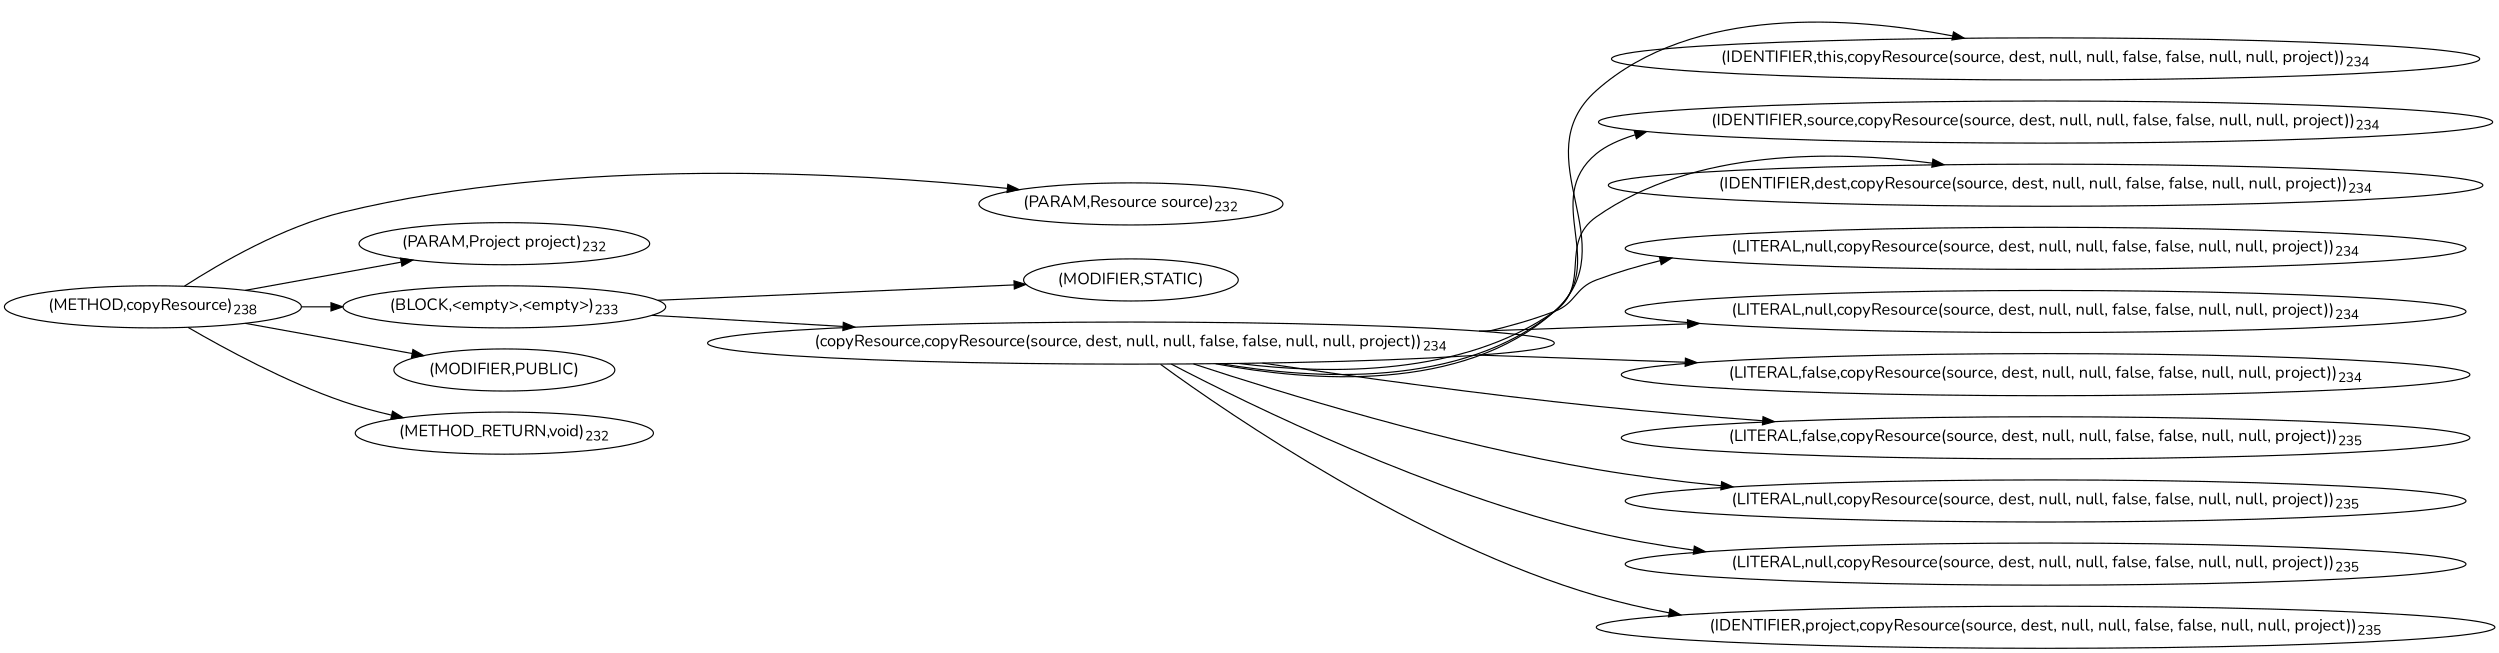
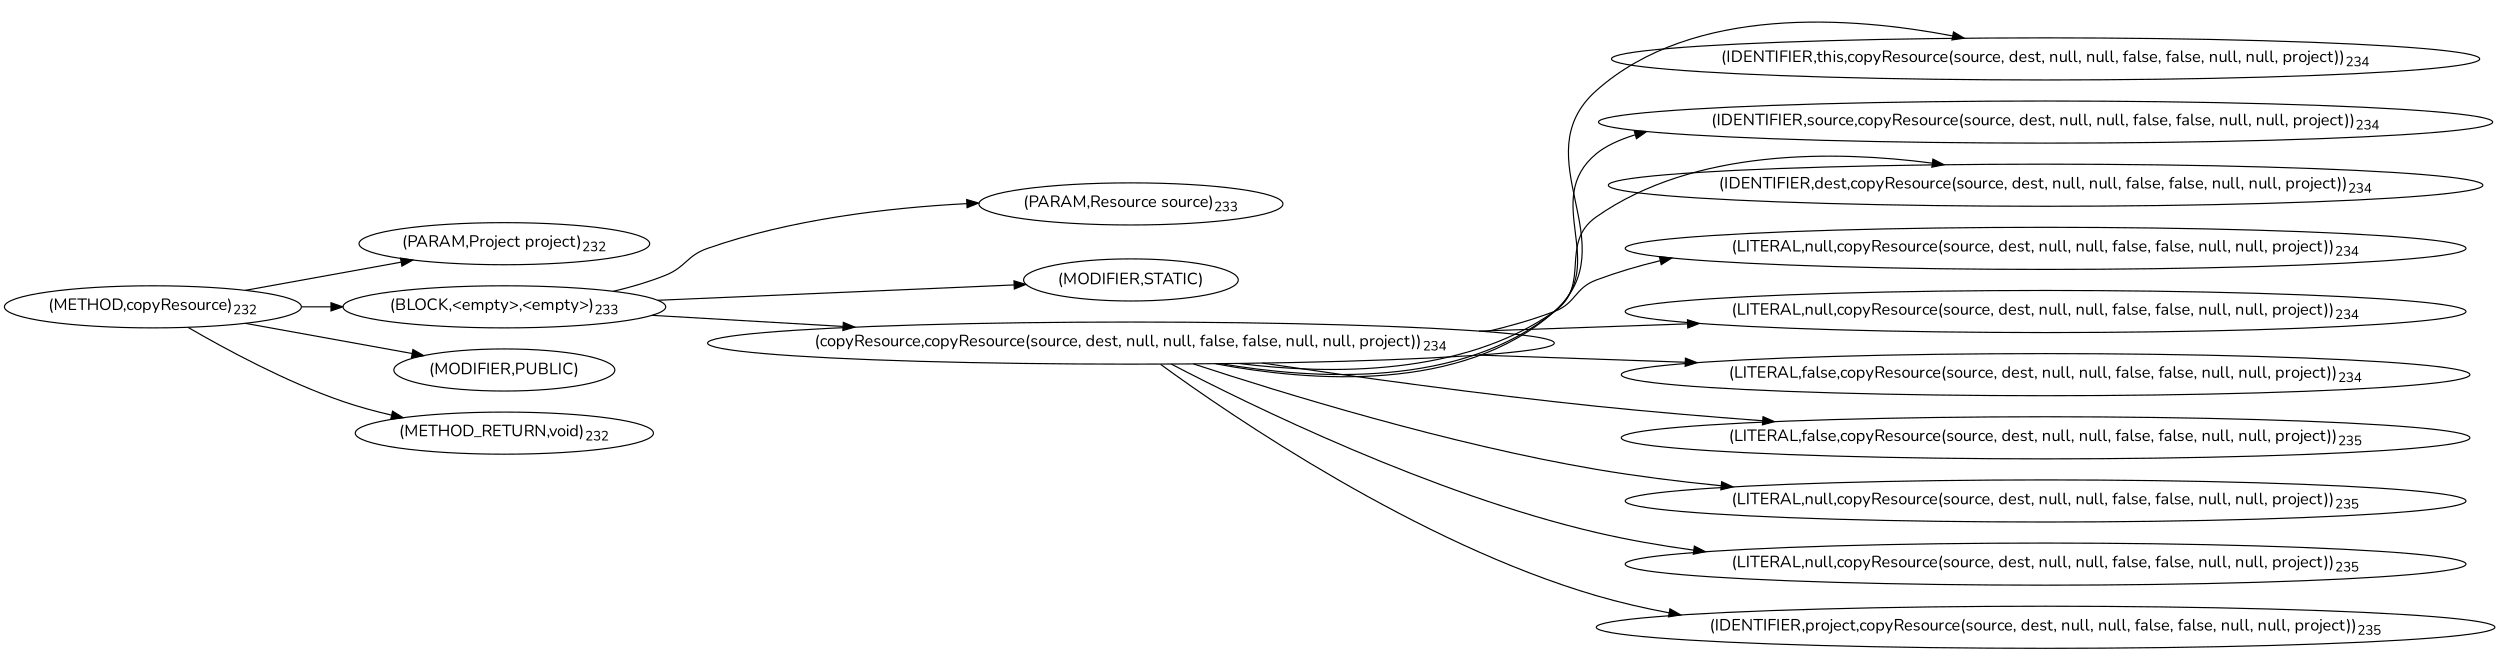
(586, 178) -> (784, 227)
(1226, 202) -> (1226, 202)
(245, 305) -> (245, 305)
